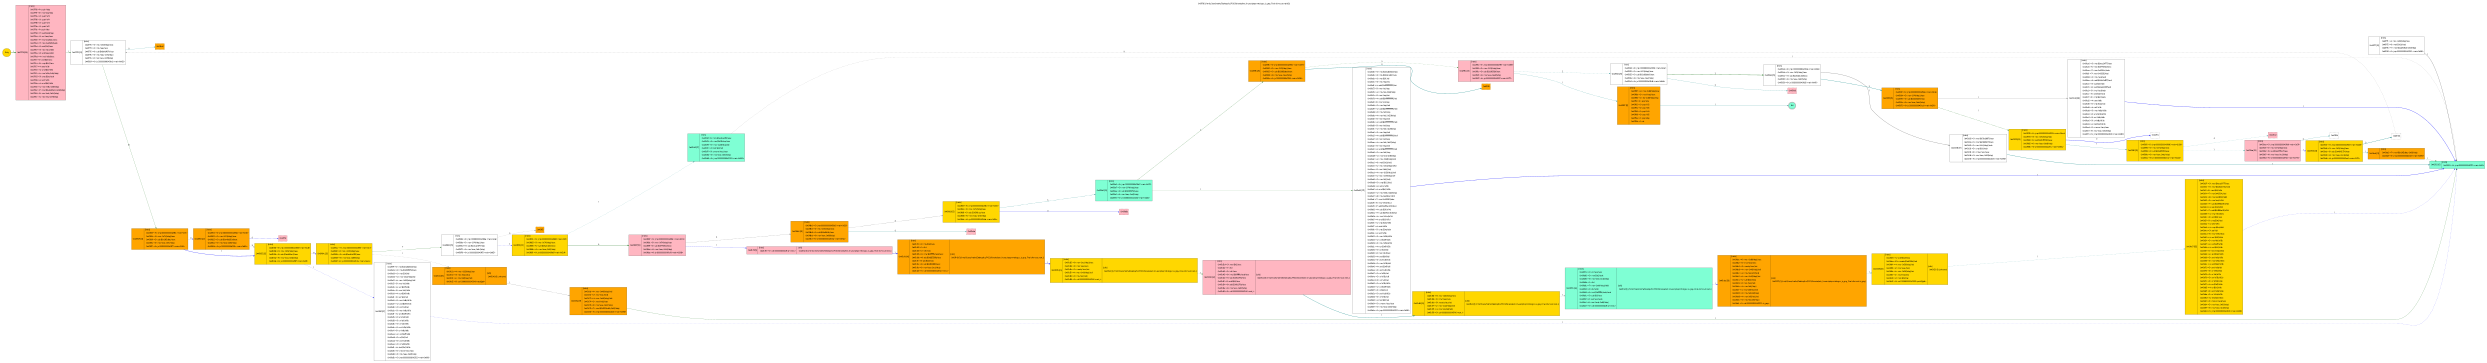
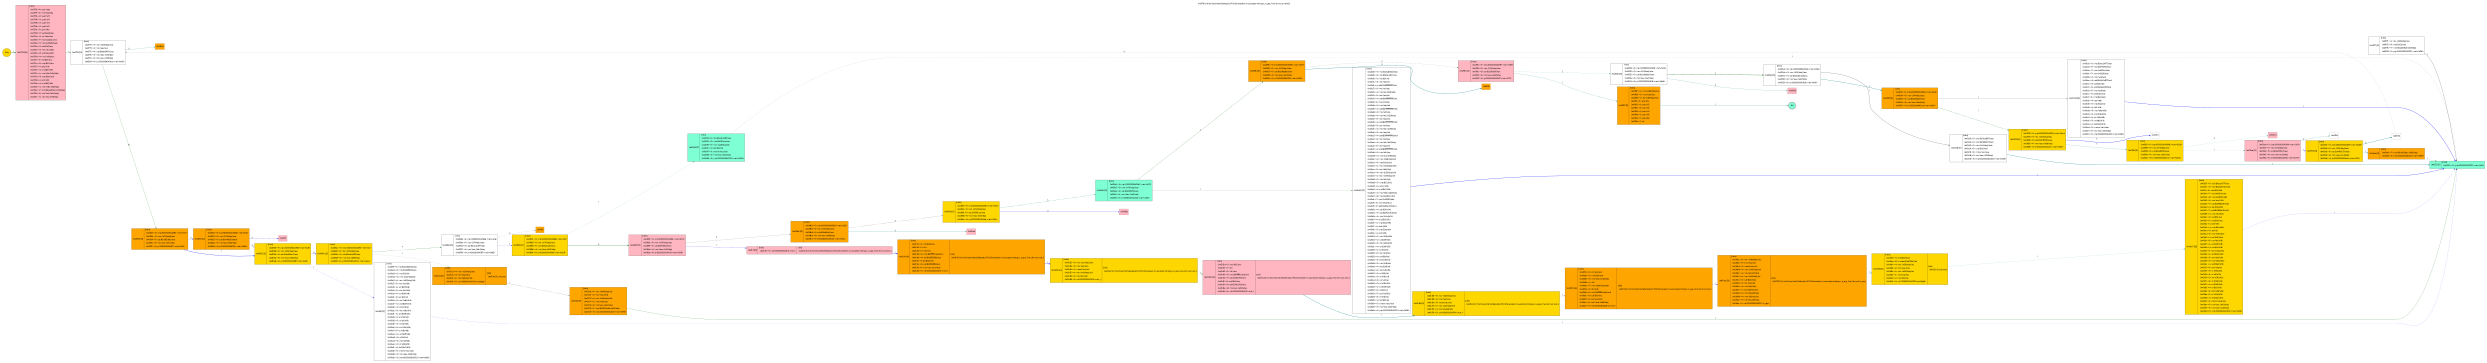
(1639, 288) -> (1639, 288)
